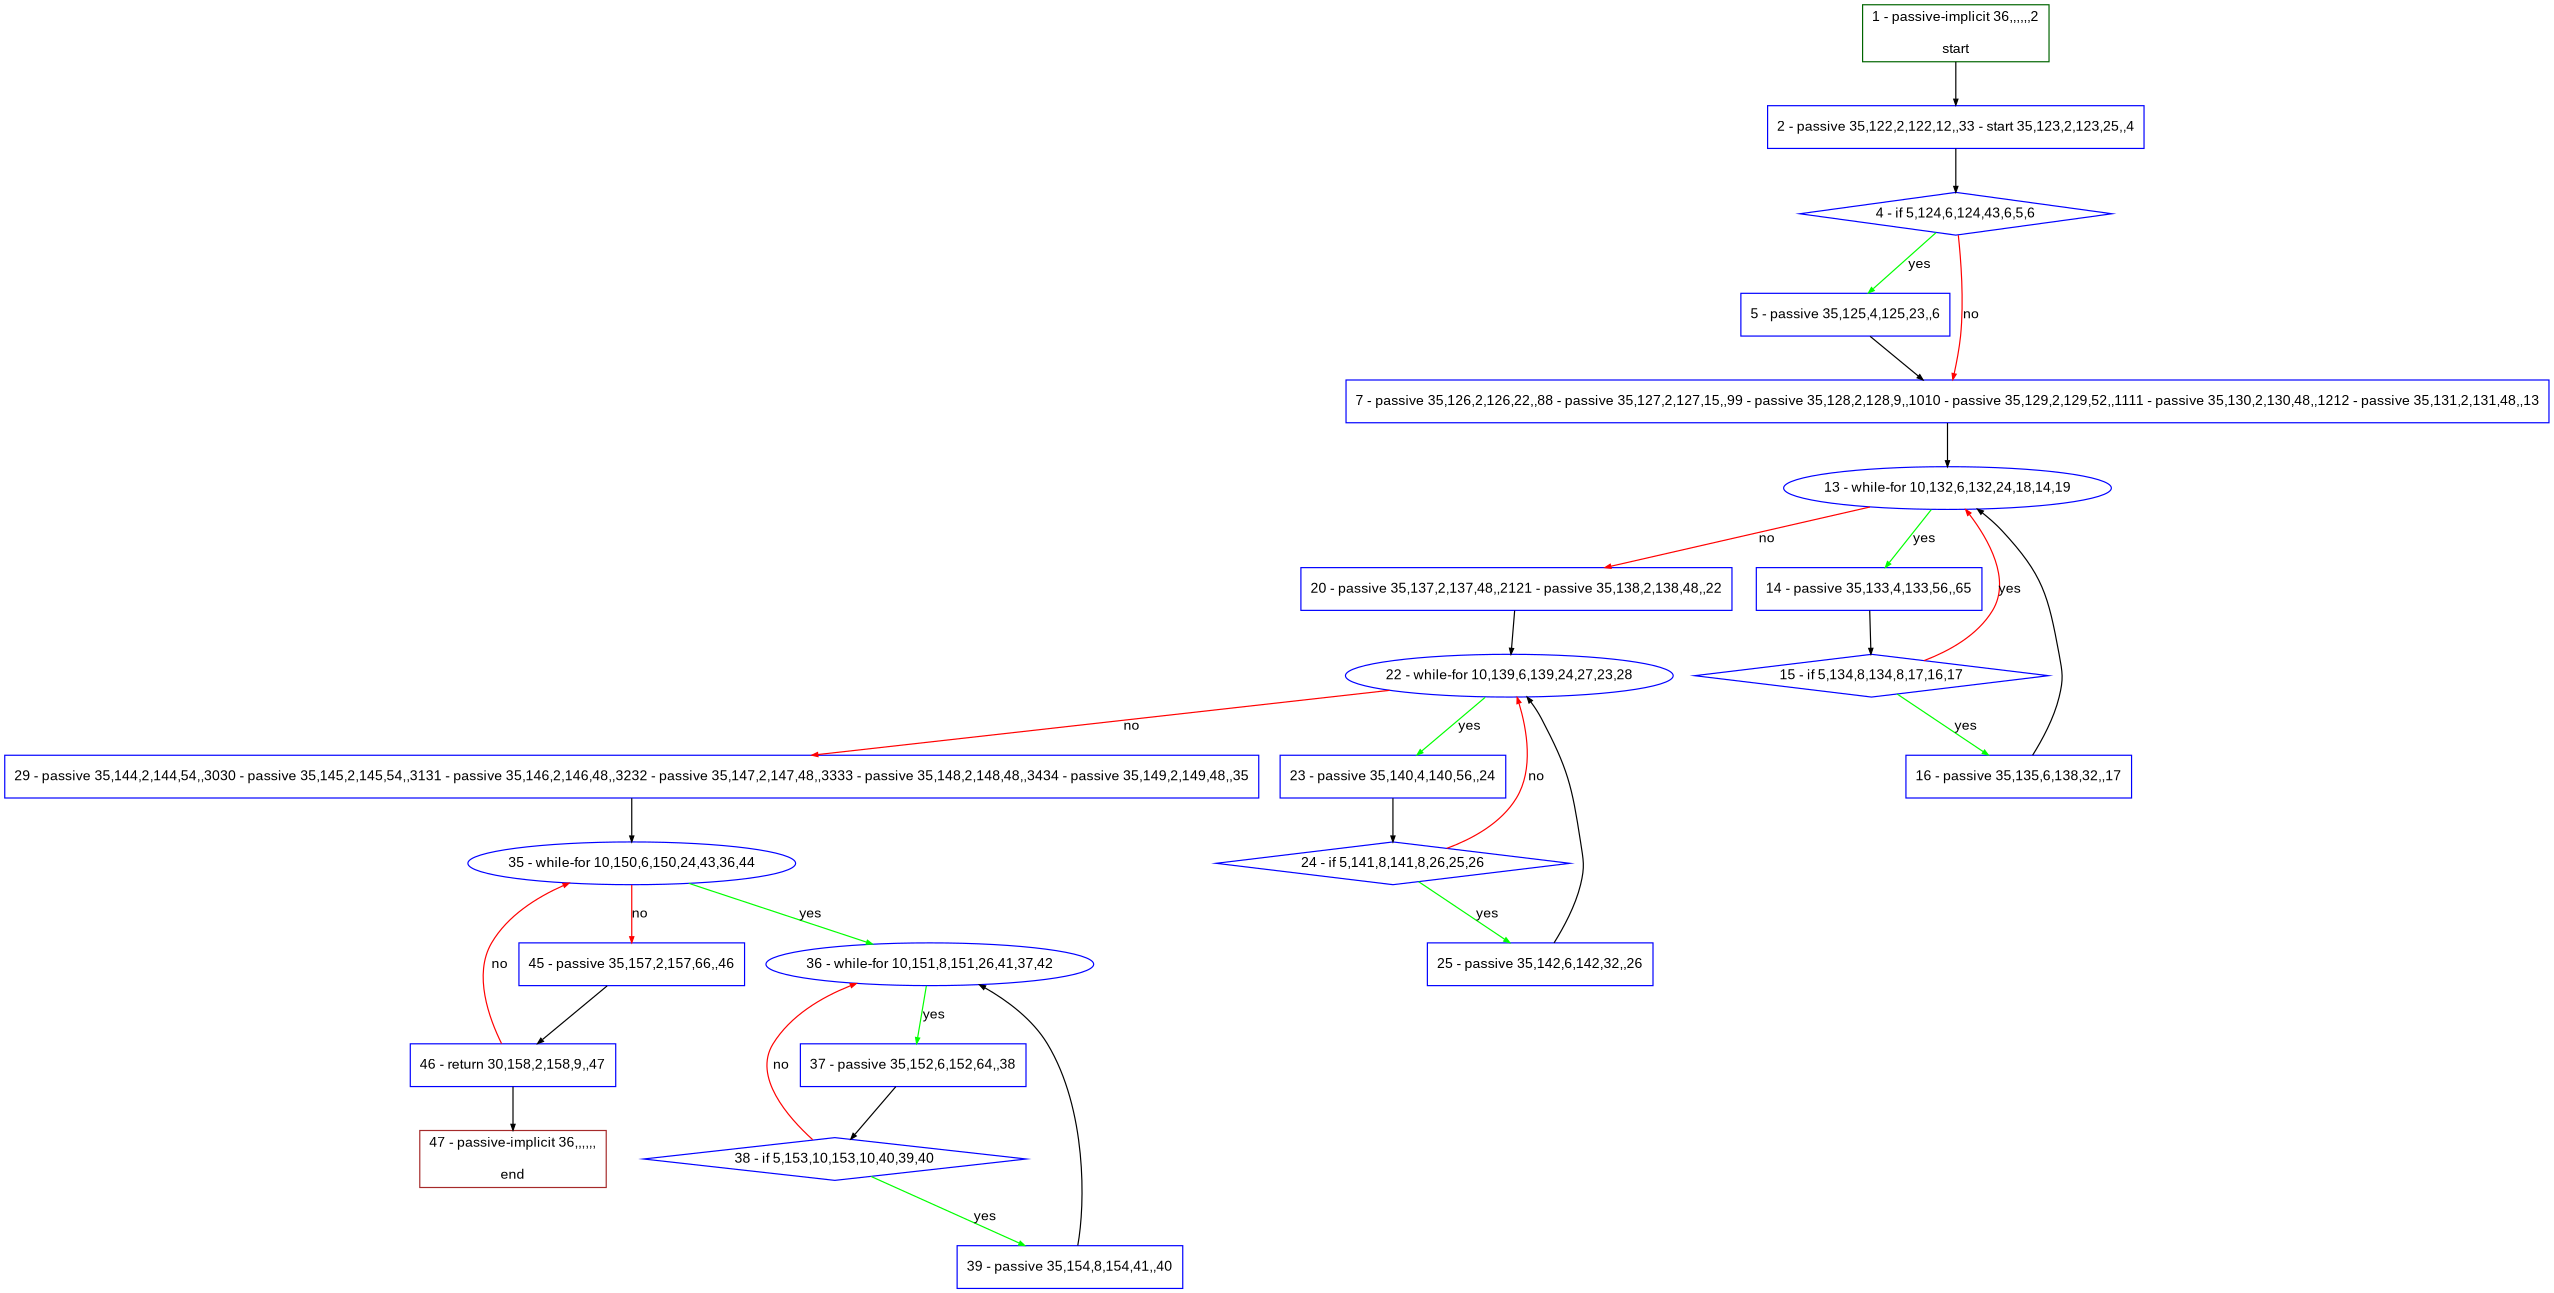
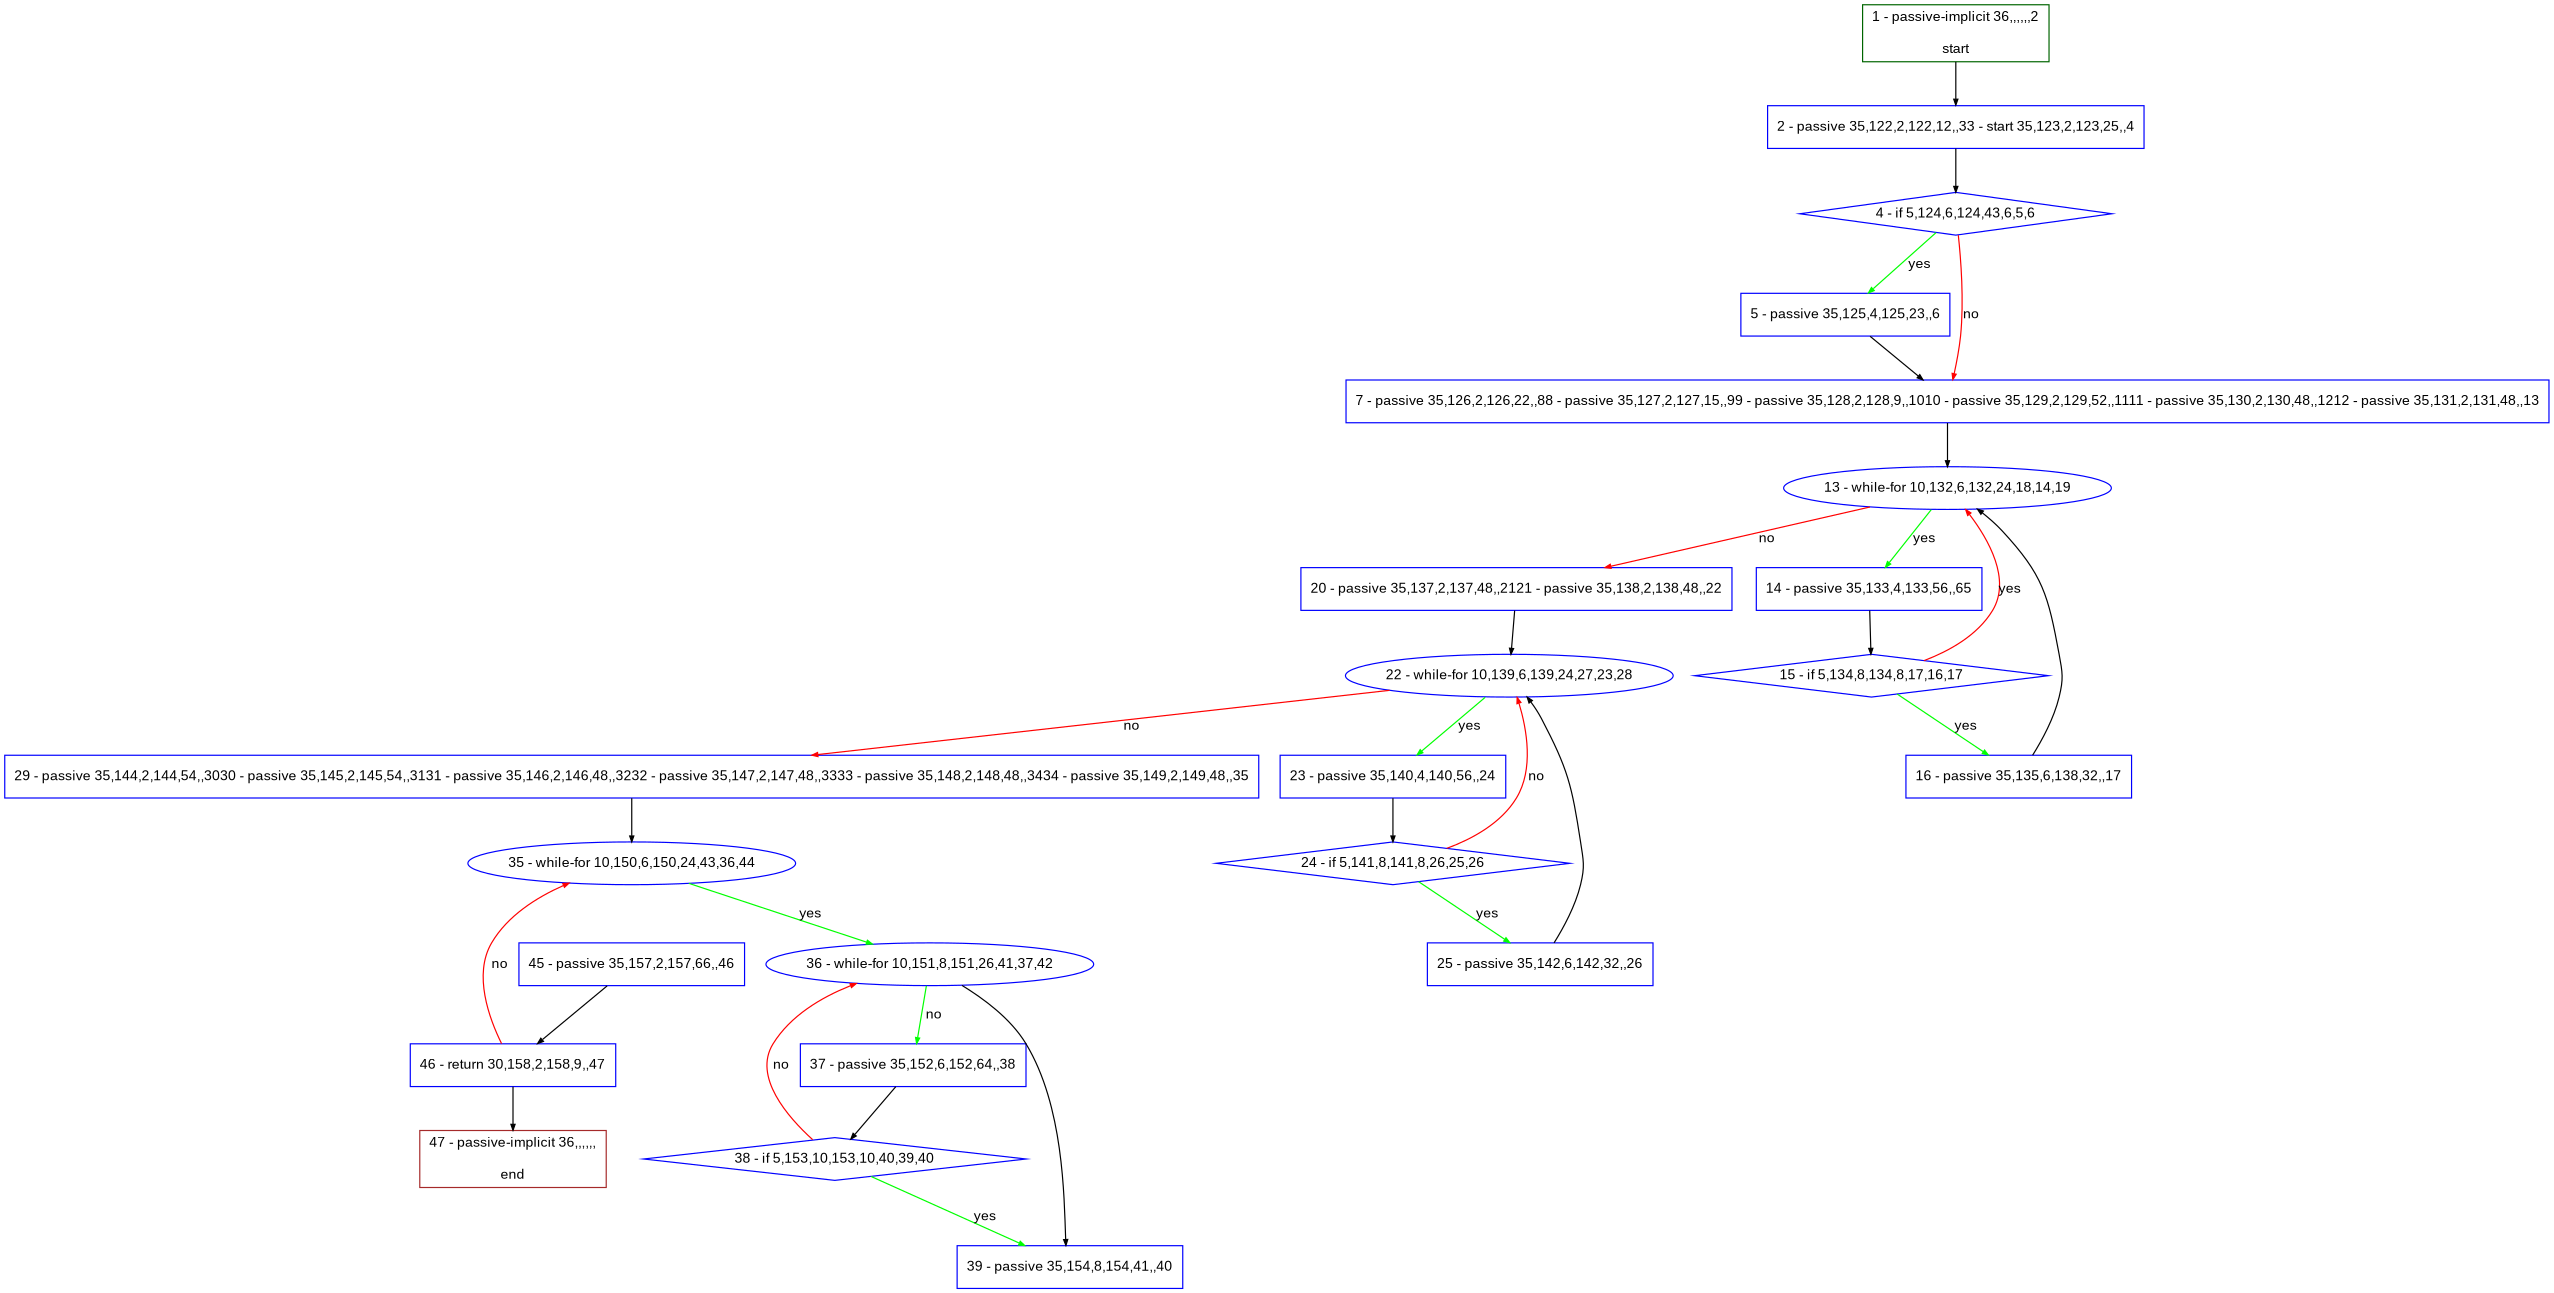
(632, 911) -> none
(934, 1015) -> (934, 1015)
(1071, 1100) -> (1048, 1096)
